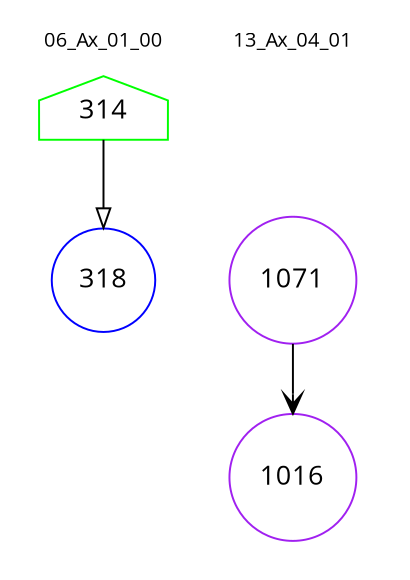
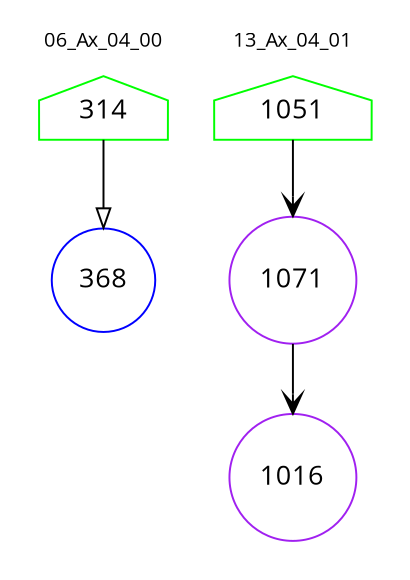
(103, 42) -> (103, 42)
none -> (293, 111)
(103, 280) -> (103, 280)
